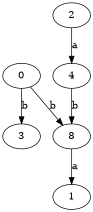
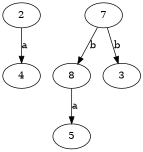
(22, 76) -> (104, 15)
(72, 103) -> none
(72, 197) -> (72, 136)
